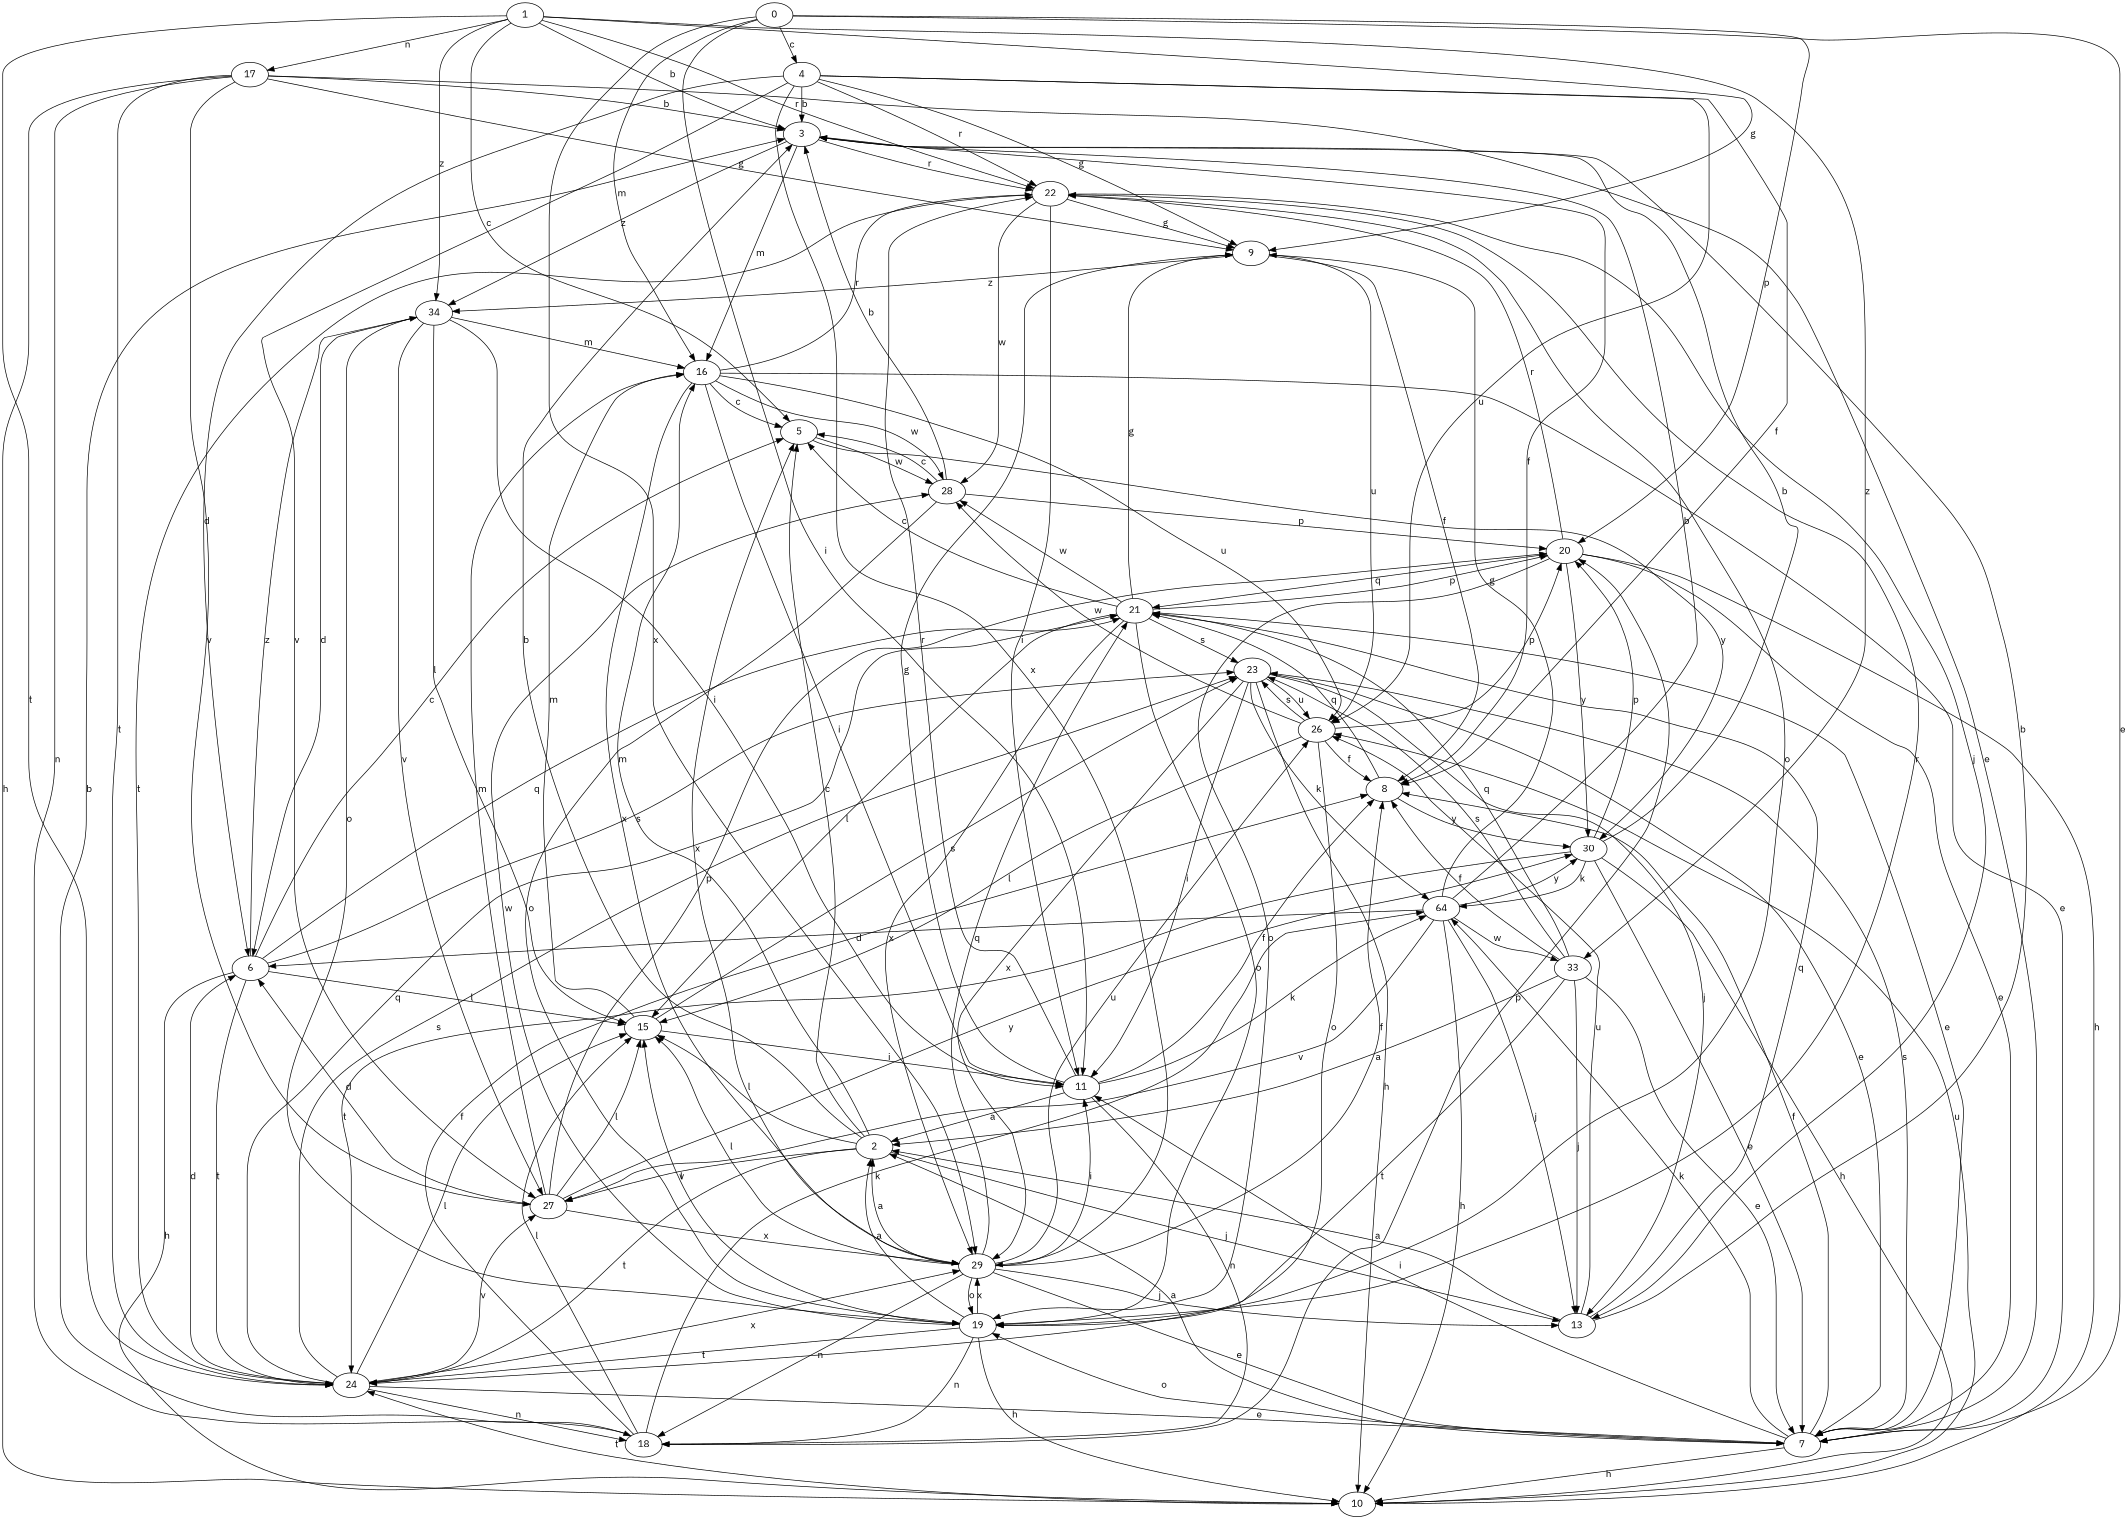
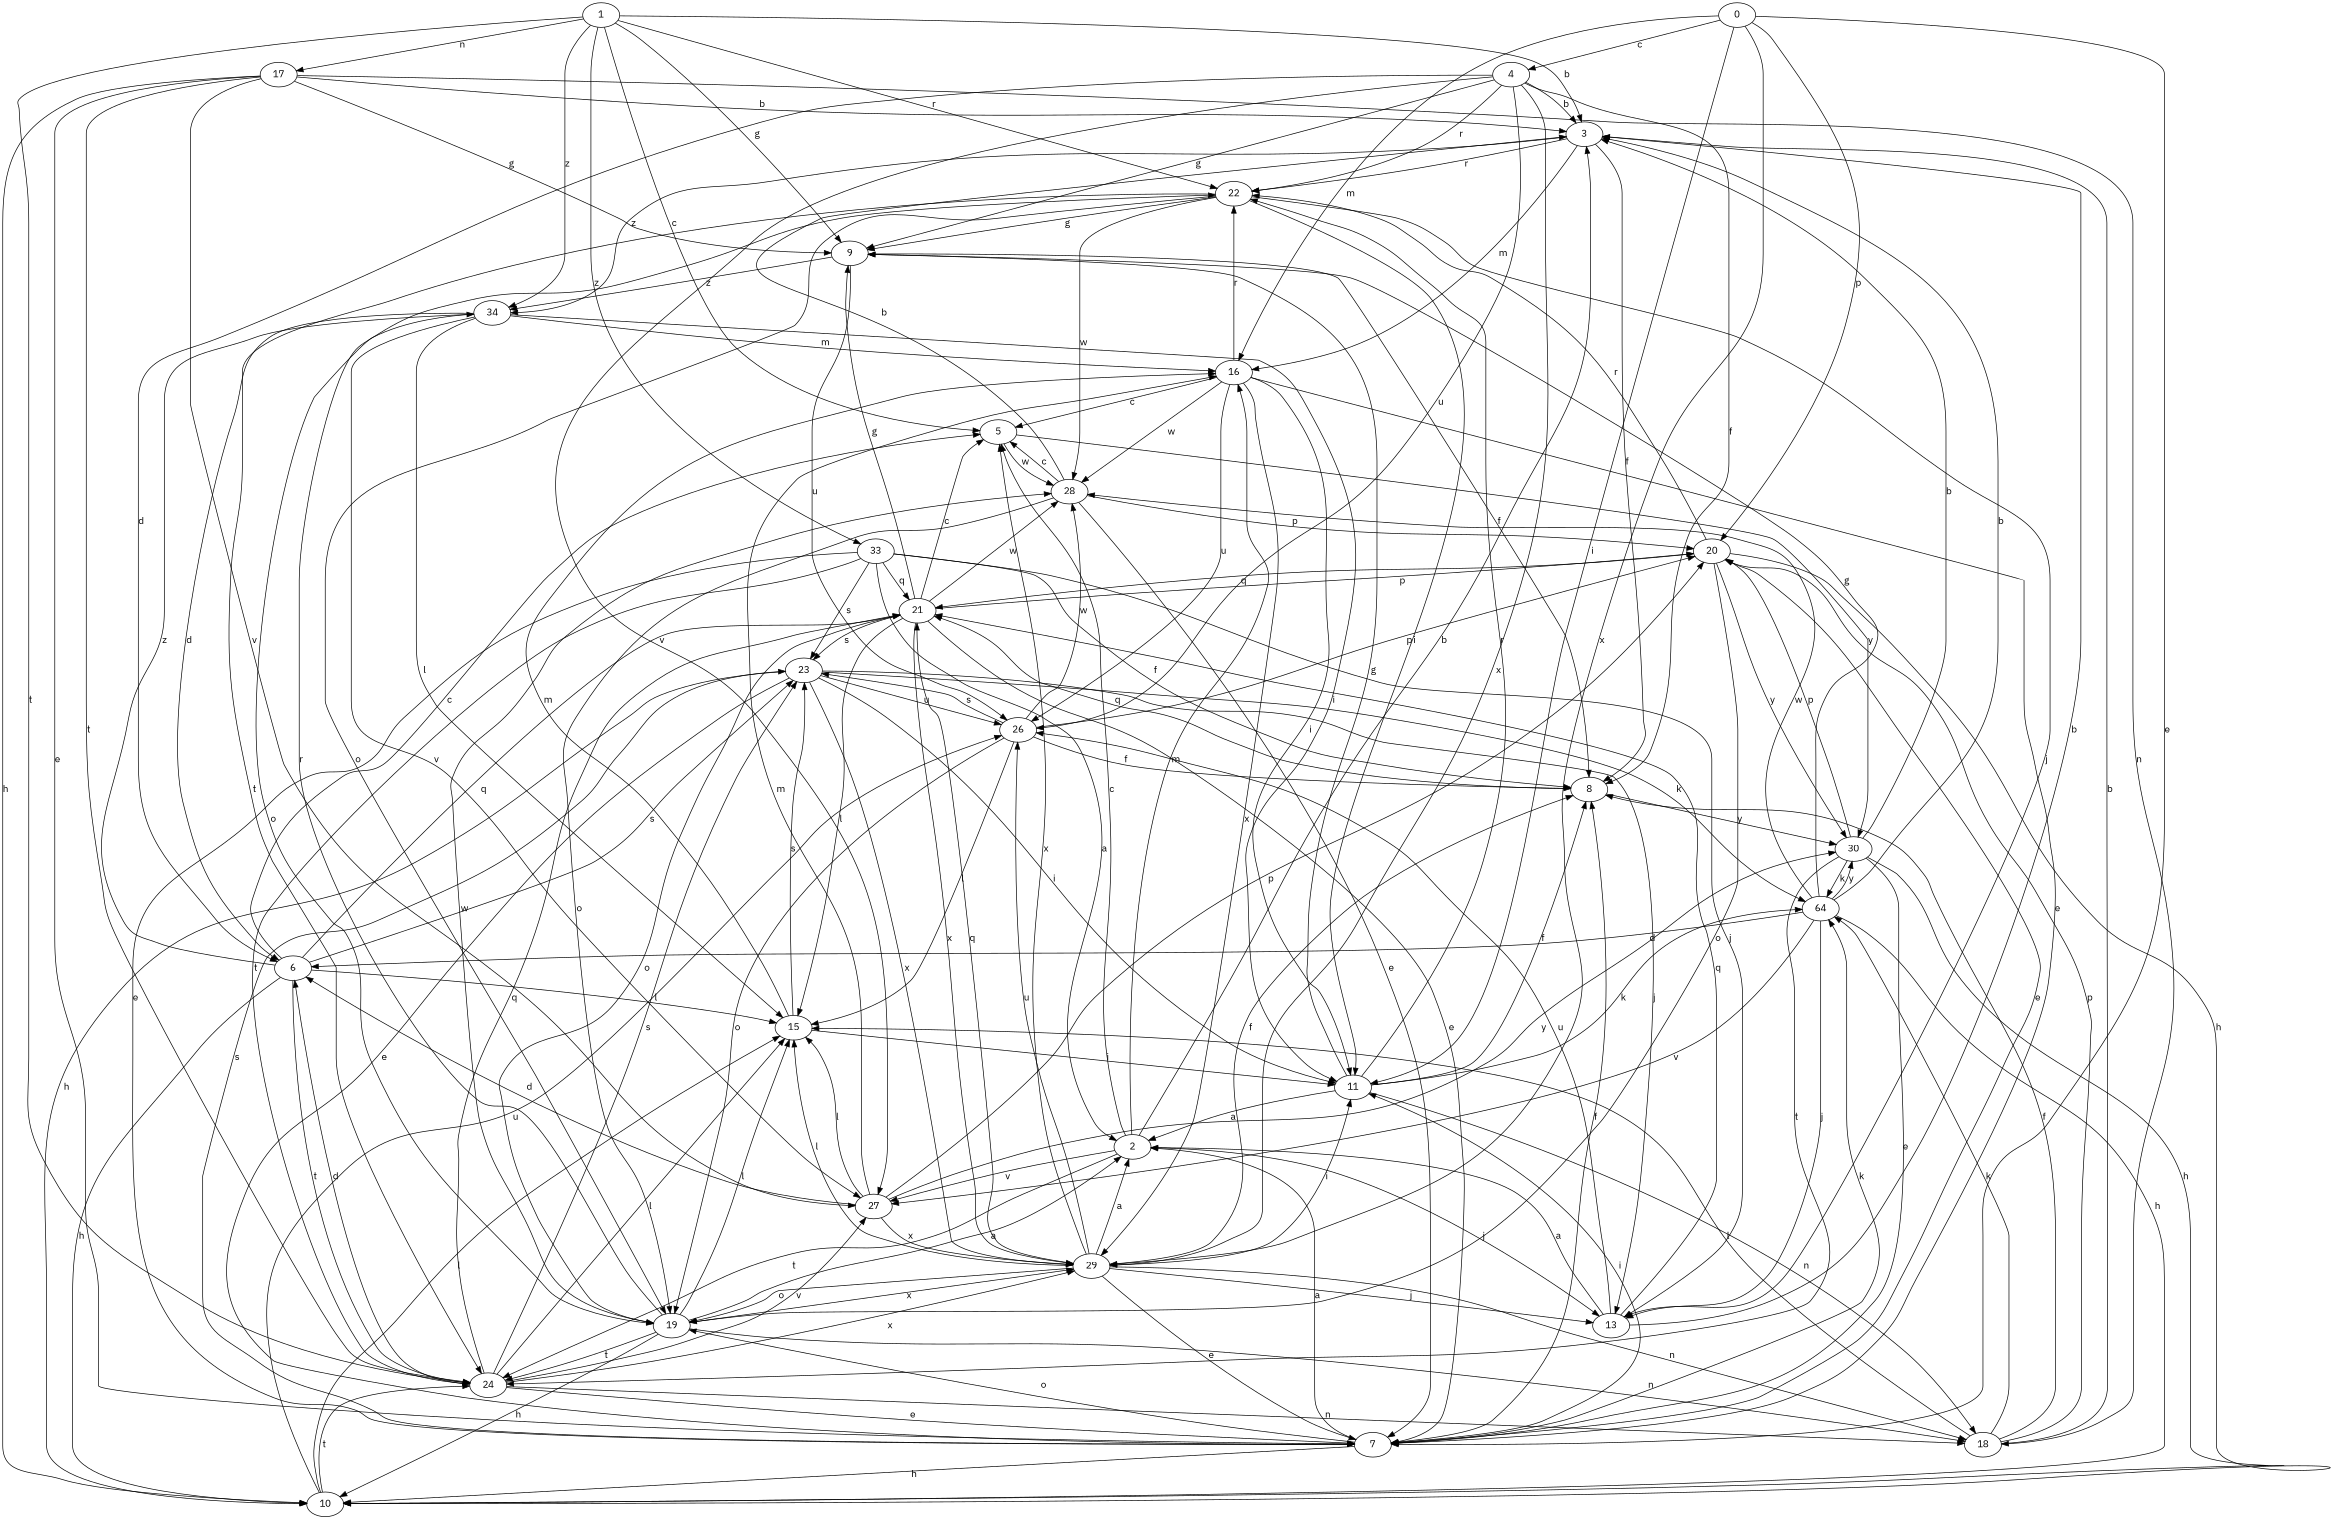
none -> (1369, 935)
(1499, 946) -> (1626, 528)
(763, 1110) -> (491, 1223)
